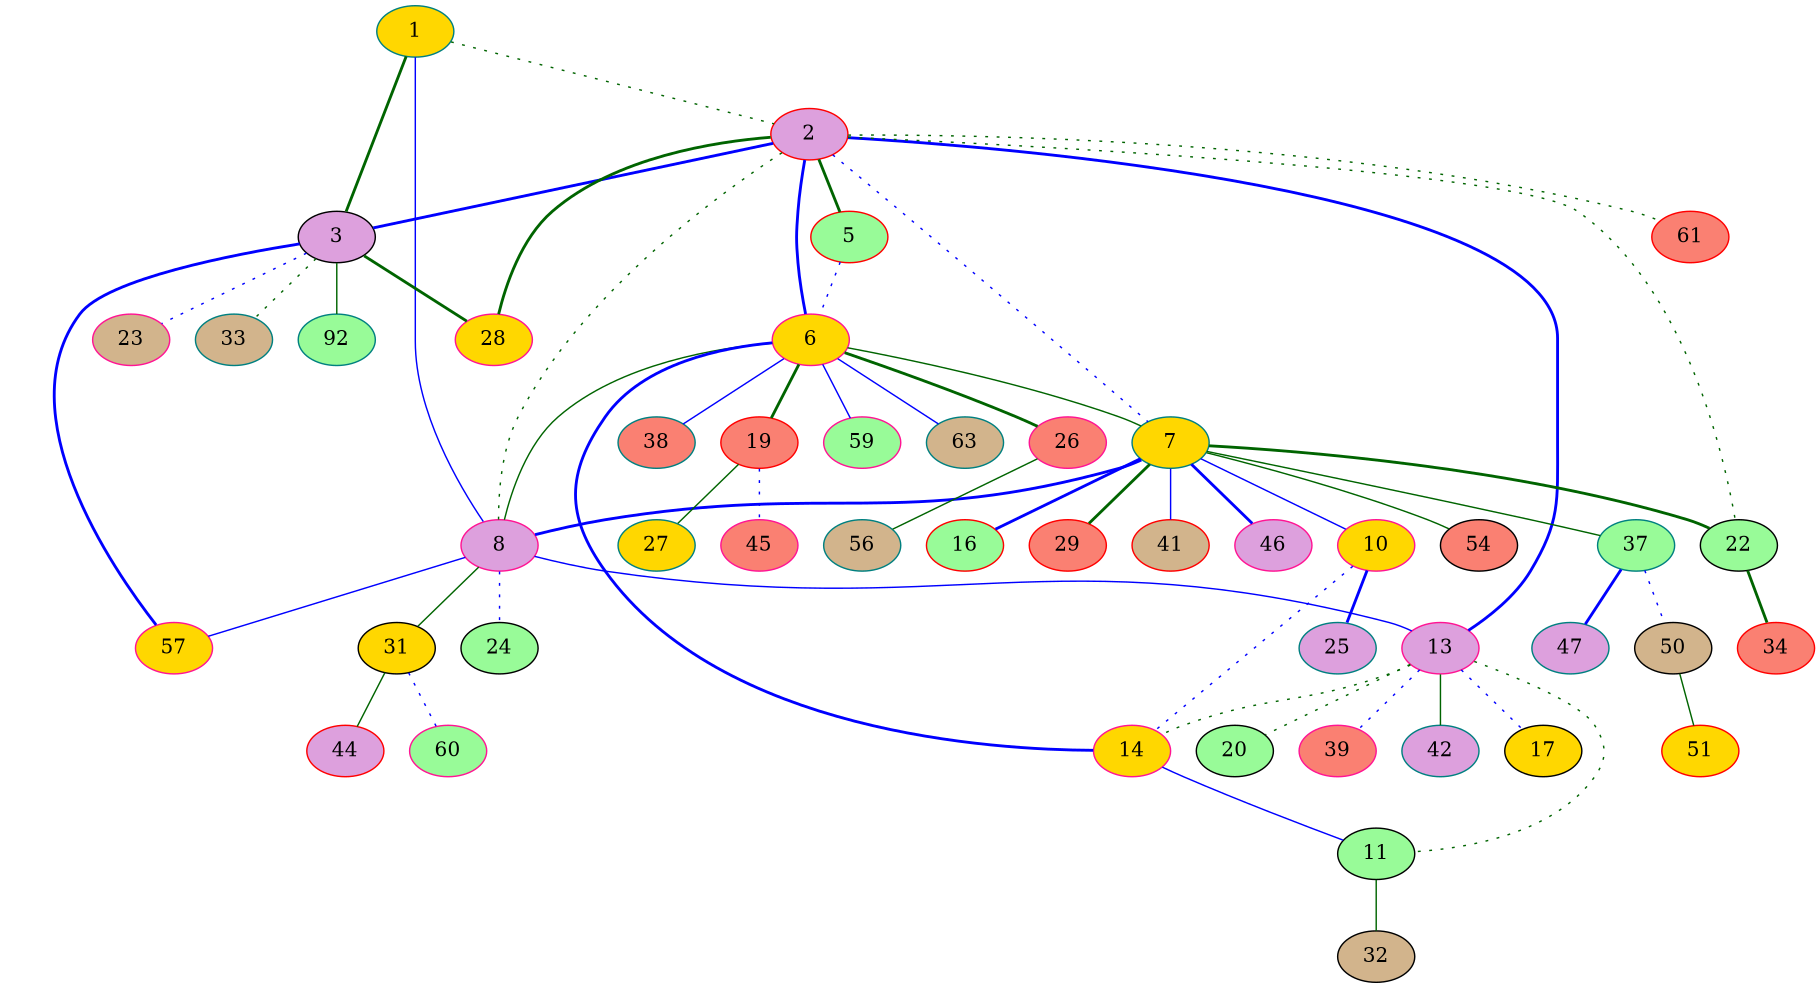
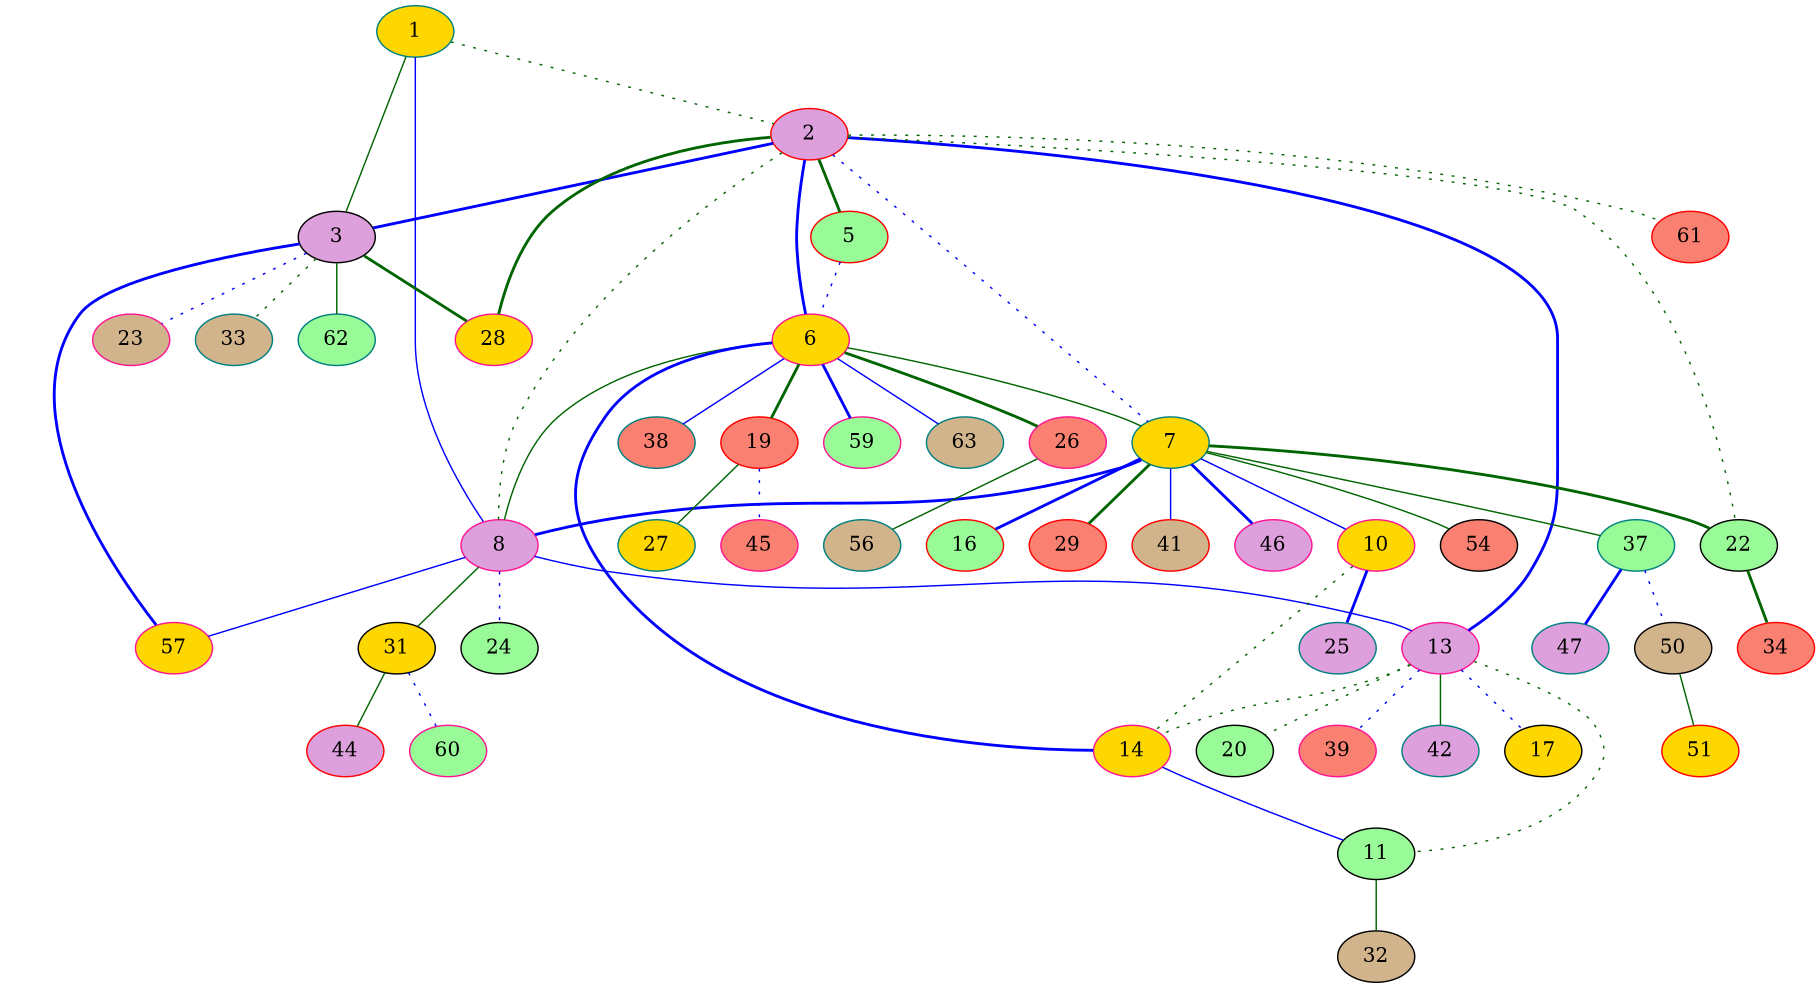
(376, 134) -> (376, 134)
(337, 340) -> (337, 340)
(837, 391) -> (837, 391)
(1254, 648) -> (1254, 648)
